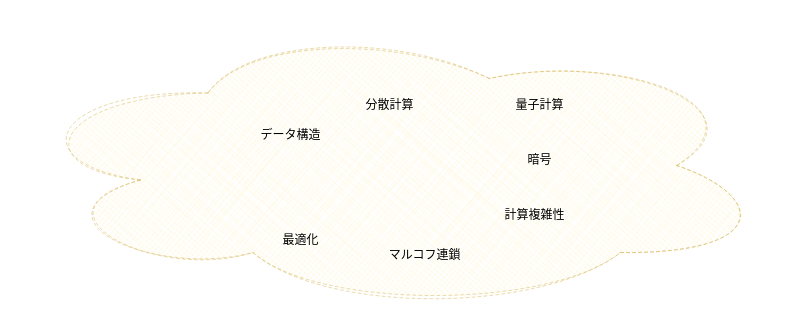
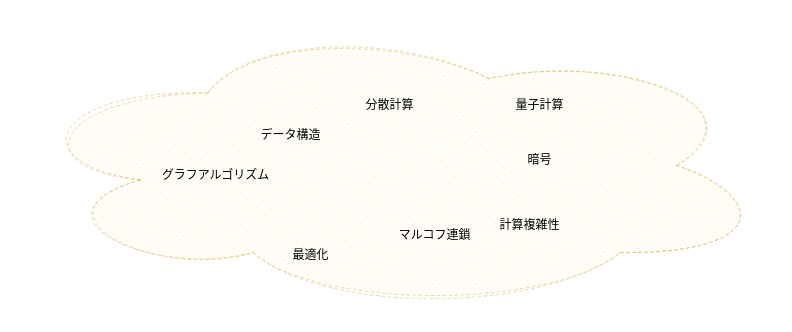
none -> (216, 176)
(535, 216) -> (530, 226)
(301, 241) -> (311, 256)
(425, 256) -> (435, 236)
